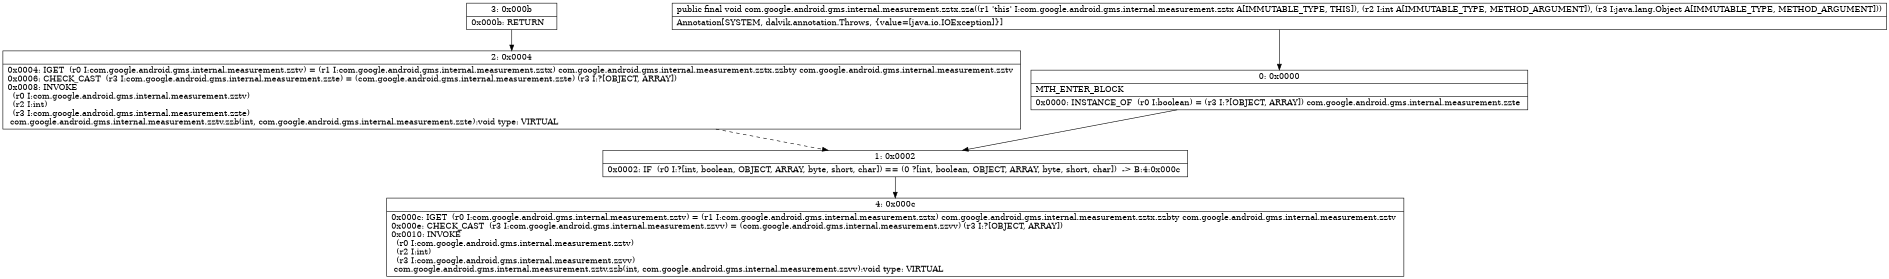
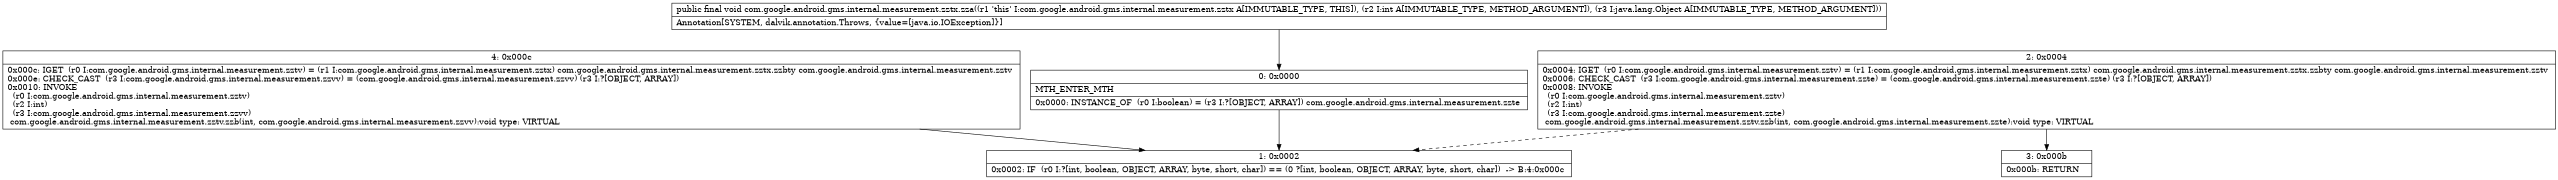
(512, 37) -> (2047, 137)
(1080, 90) -> (1075, 90)
(895, 185) -> (1029, 139)
